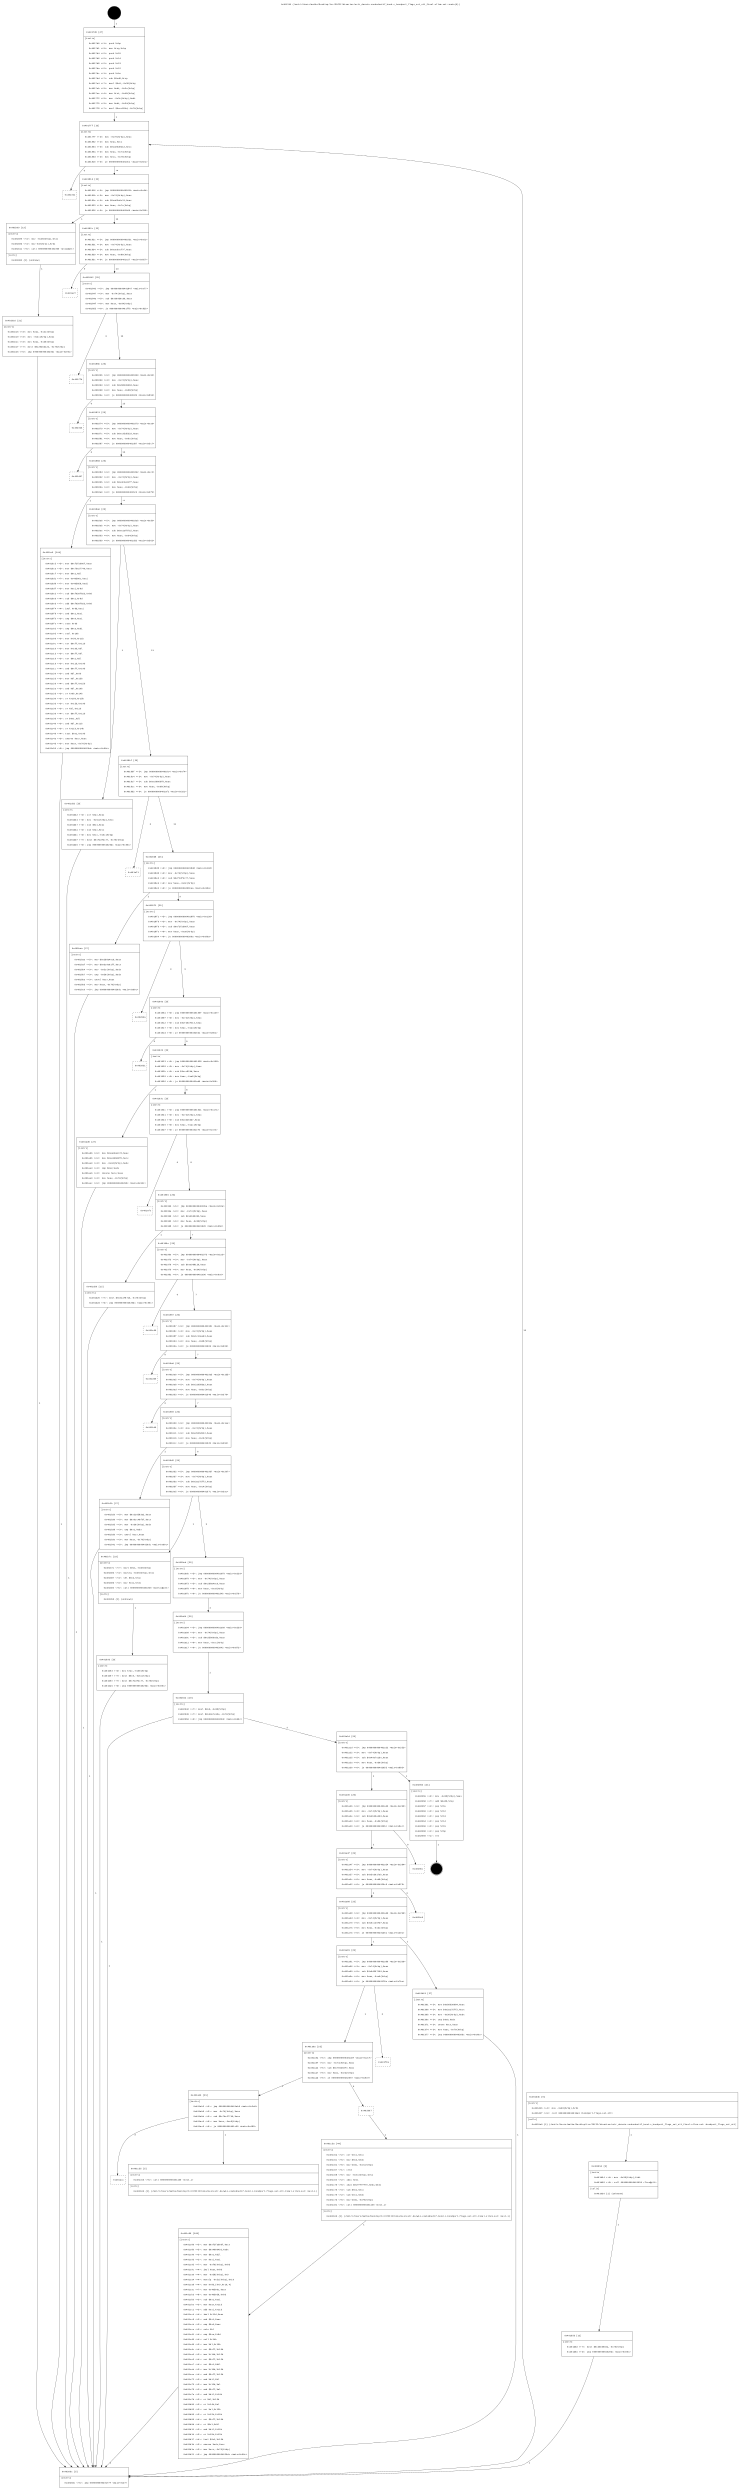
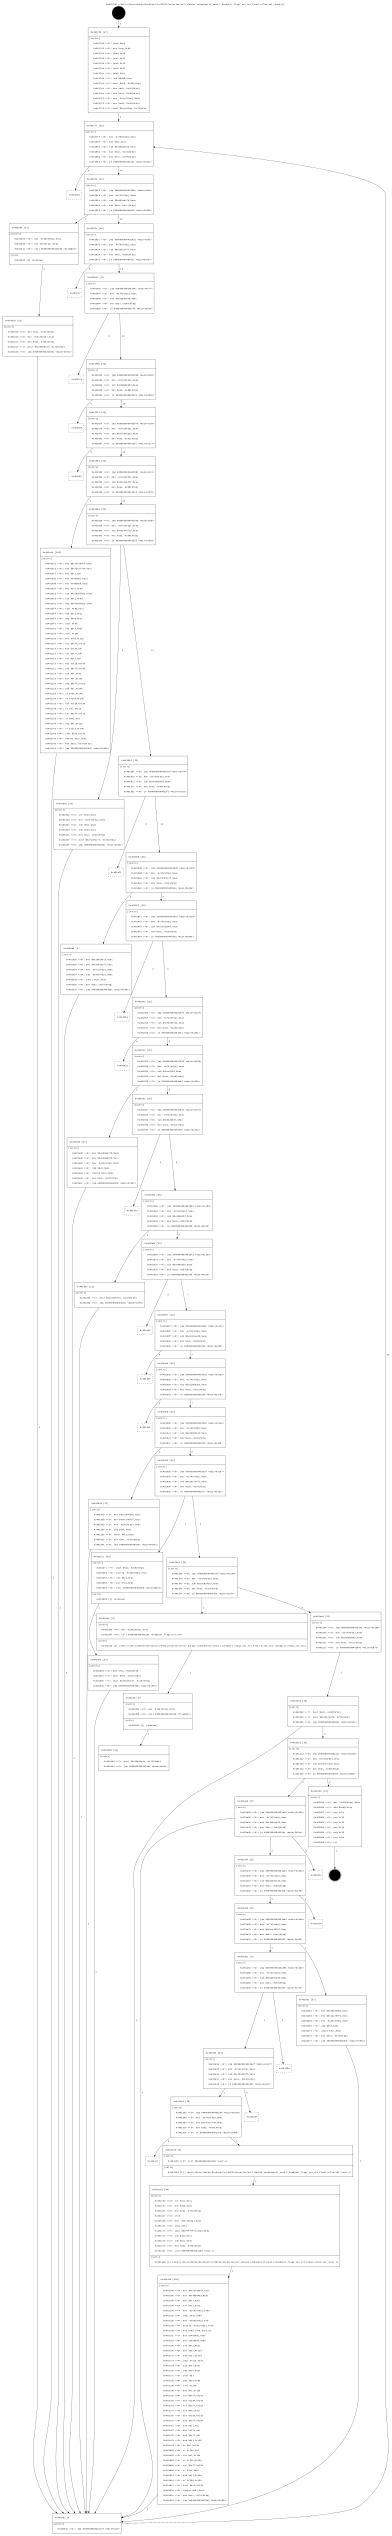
none -> (202, 1605)
(377, 2126) -> (254, 2180)
(393, 2473) -> (141, 2143)
